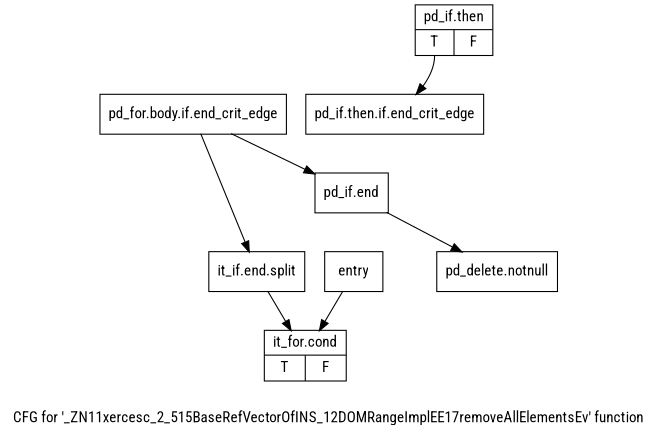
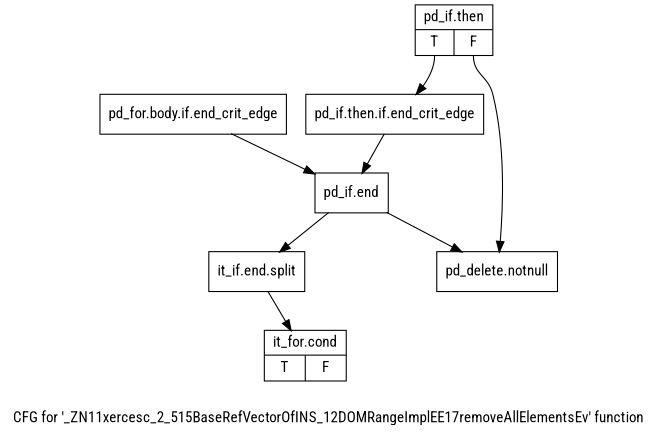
none -> (501, 145)
none -> (376, 149)
(223, 188) -> (308, 229)
(354, 272) -> none
